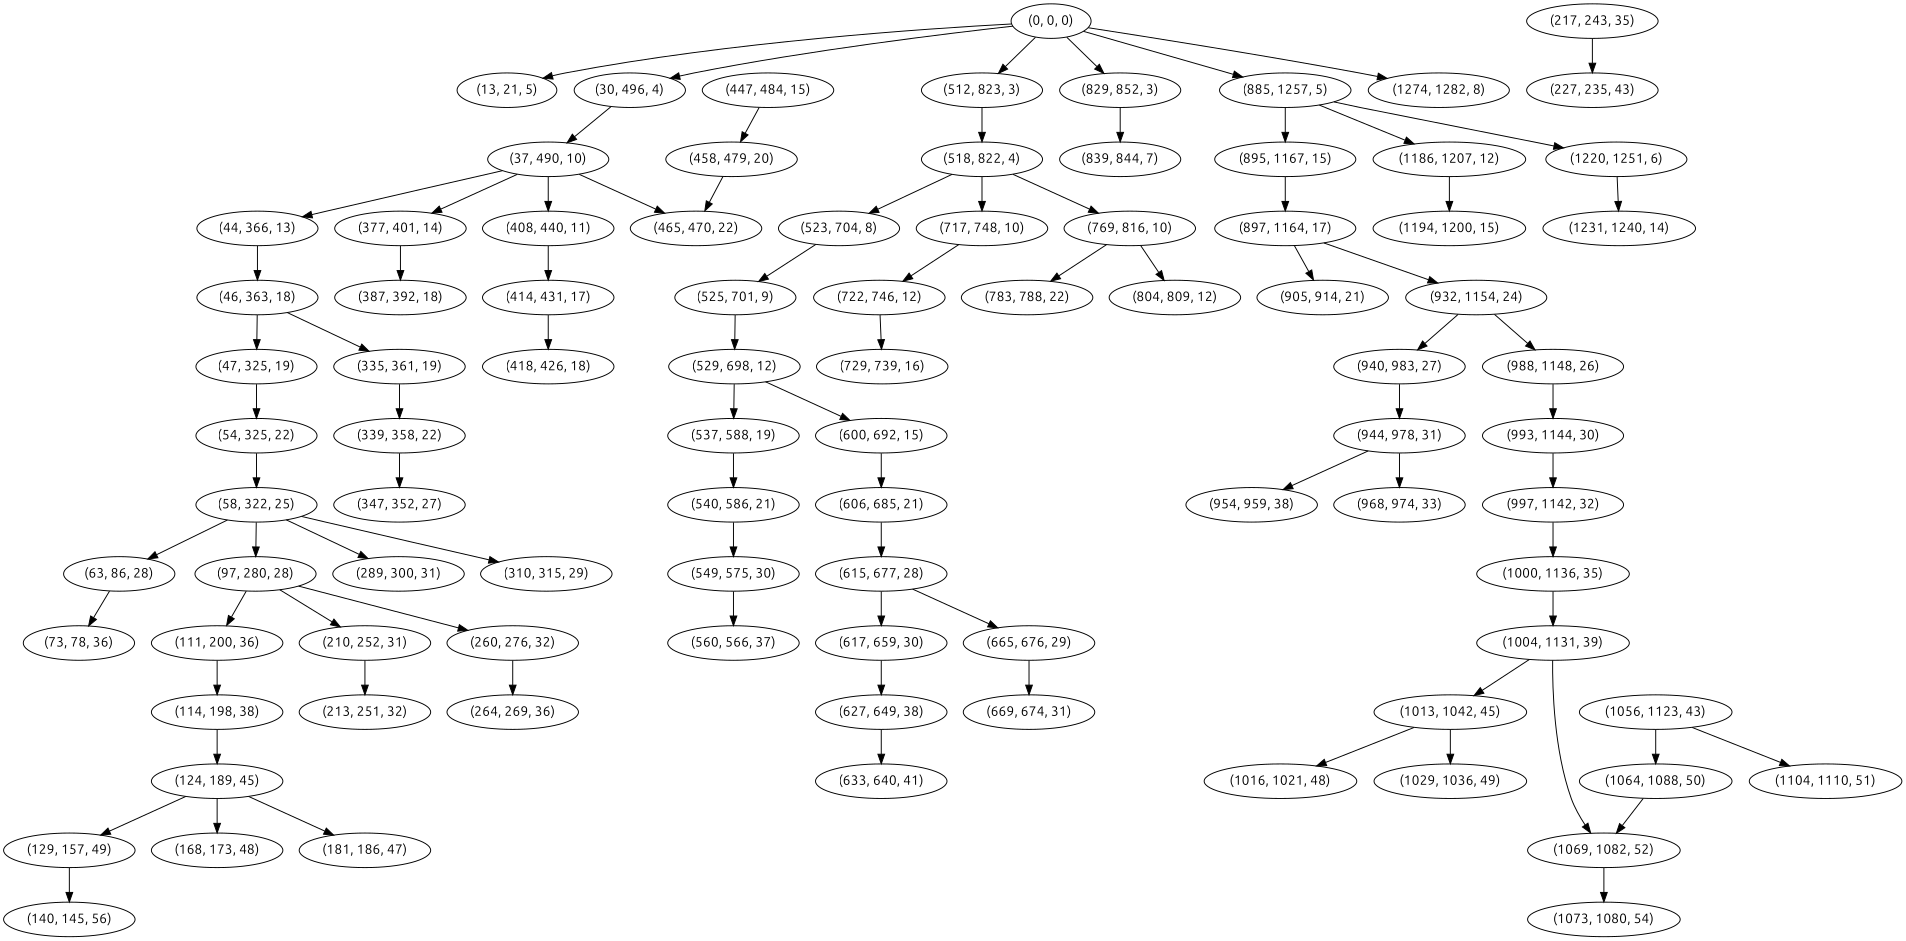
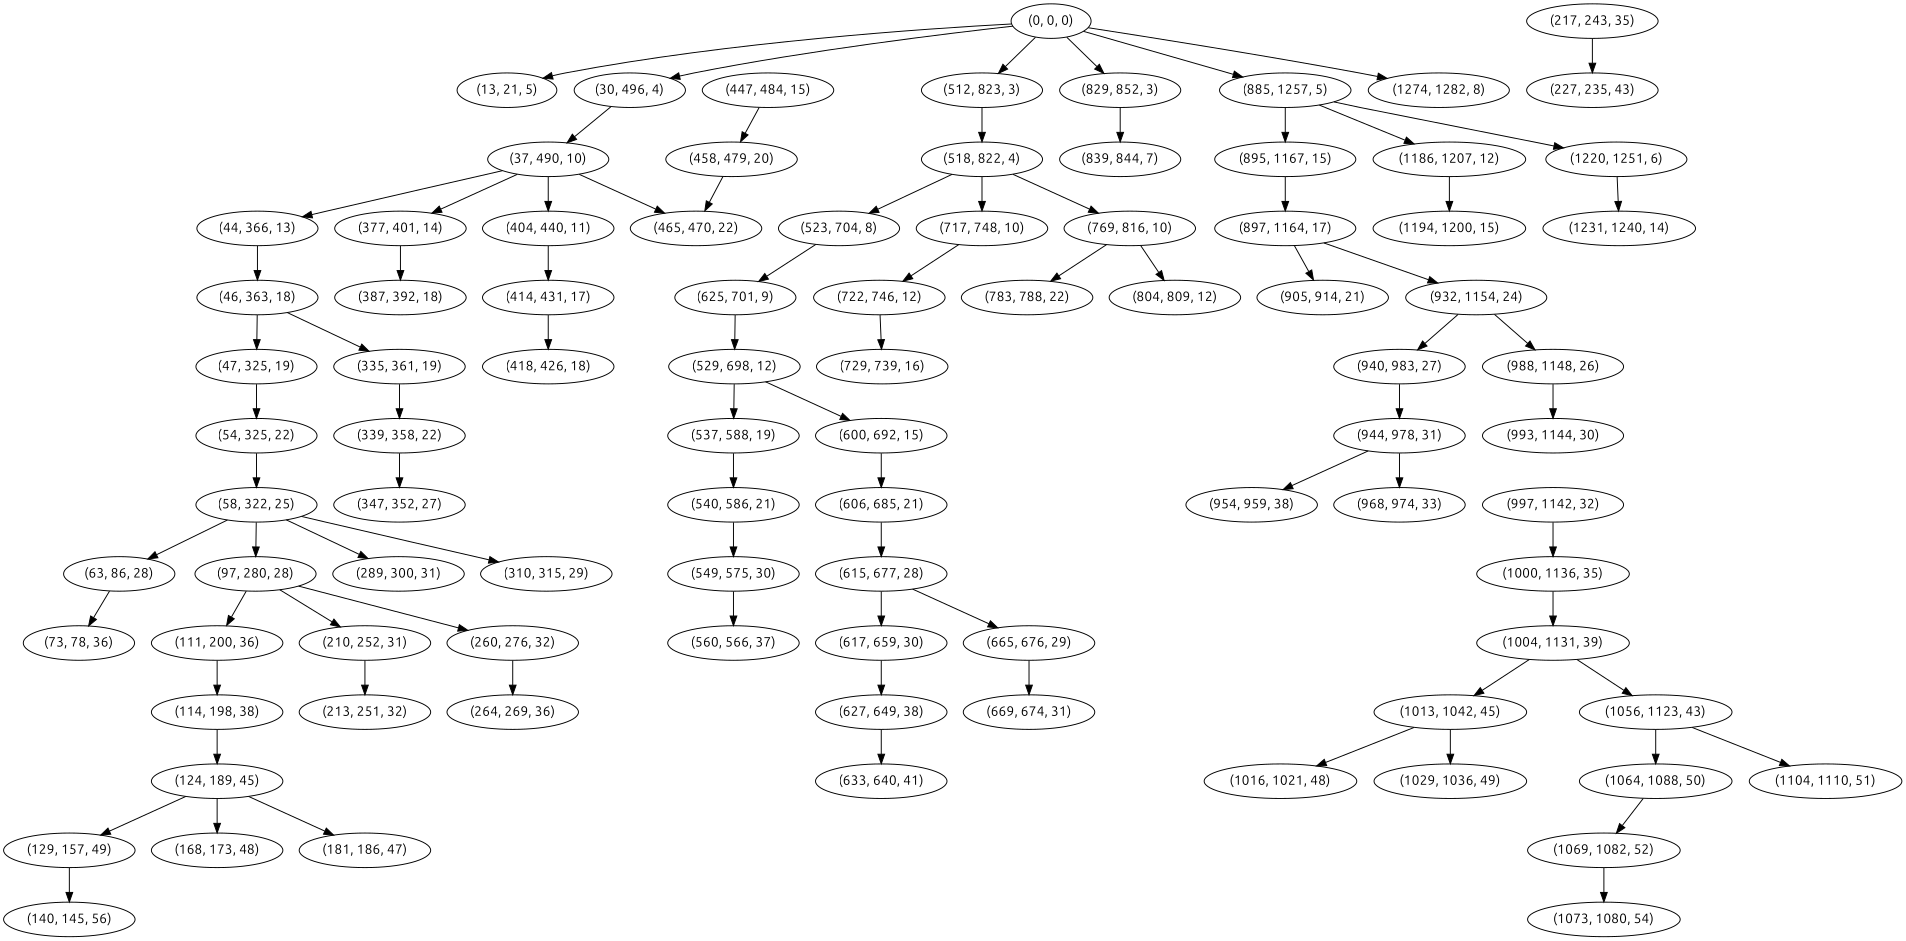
(548, 228) -> (548, 228)
(735, 298) -> (735, 298)
(1553, 466) -> none
(1558, 745) -> (1600, 675)
